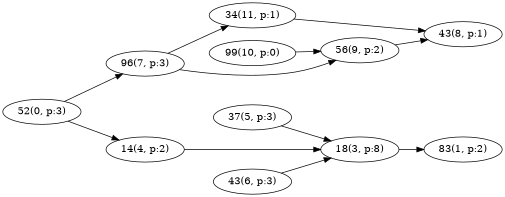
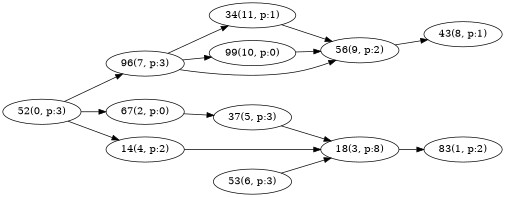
(356, 25) -> (303, 32)
none -> (194, 59)
none -> (145, 112)
(252, 182) -> (252, 182)
